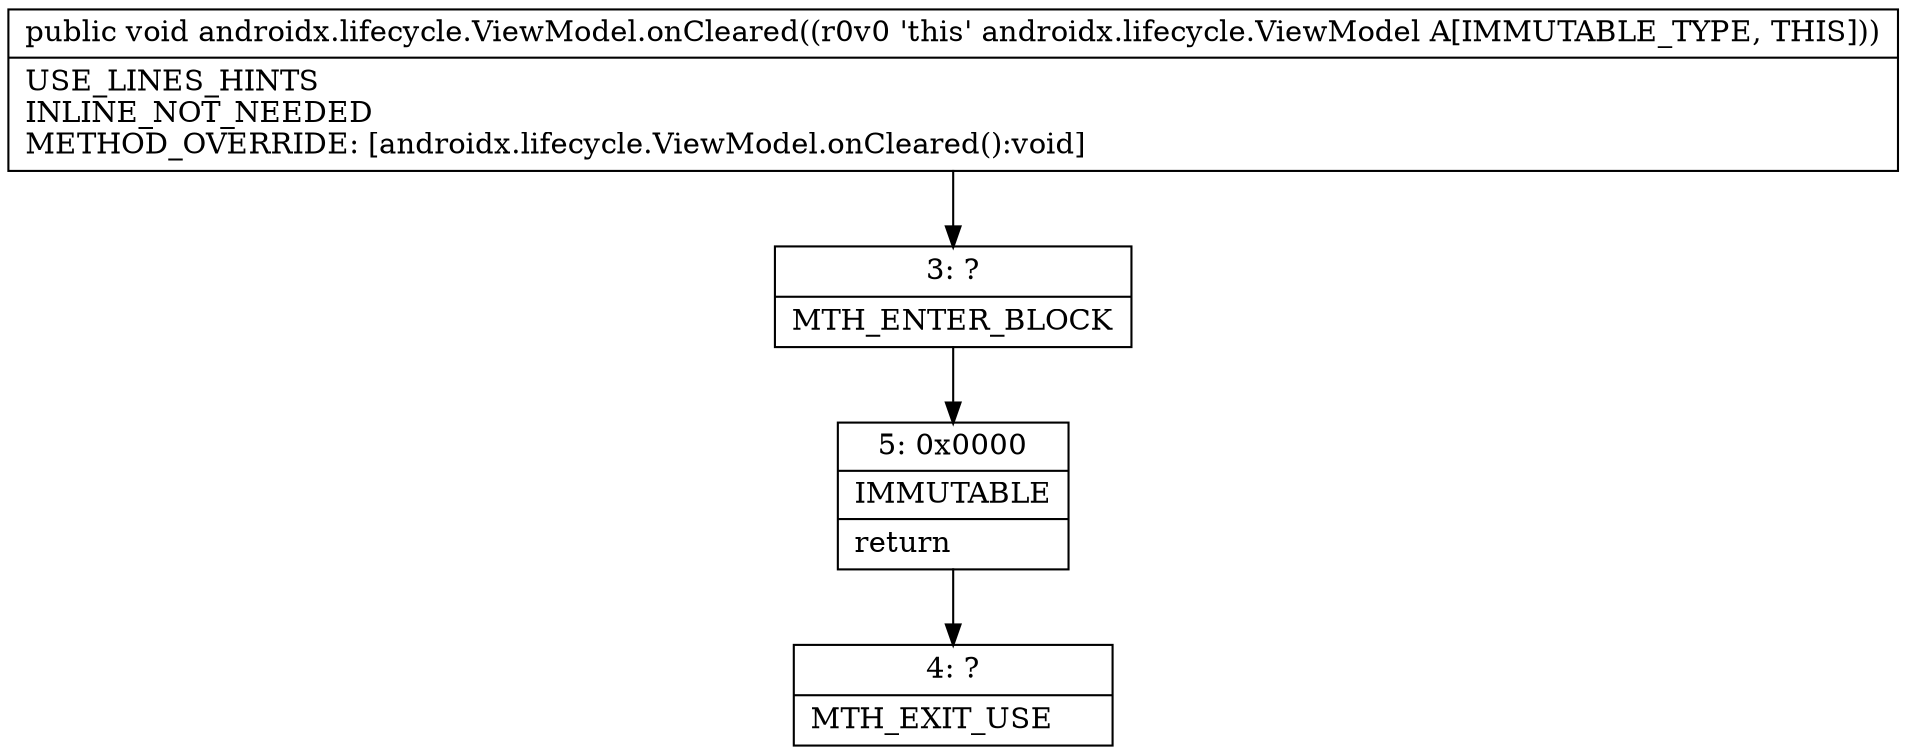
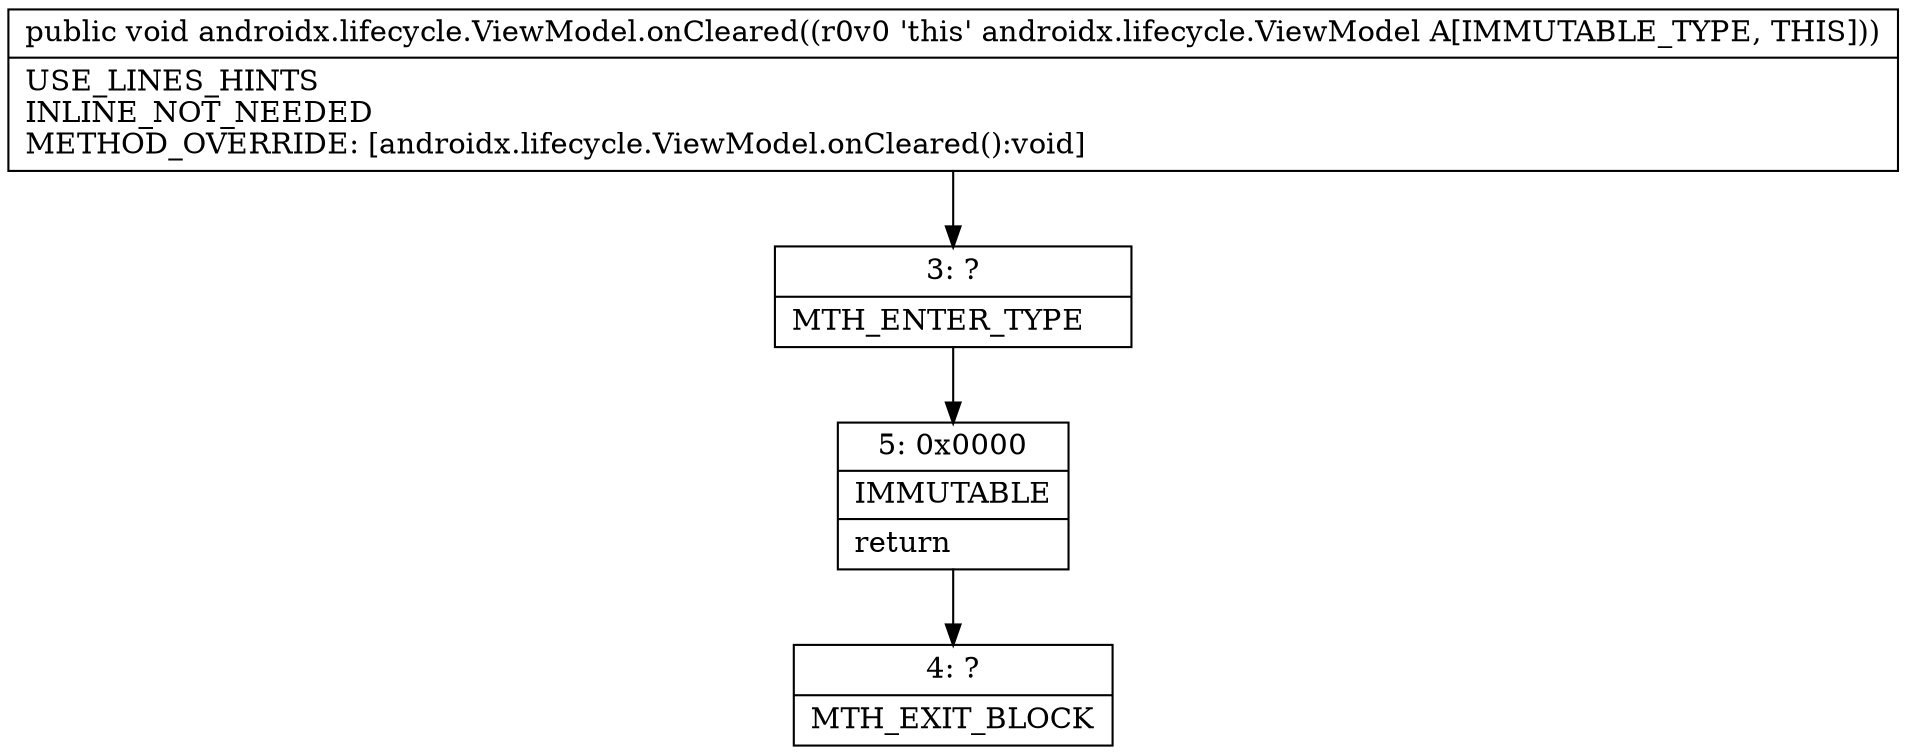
(953, 321) -> (939, 321)
(932, 719) -> (953, 719)
